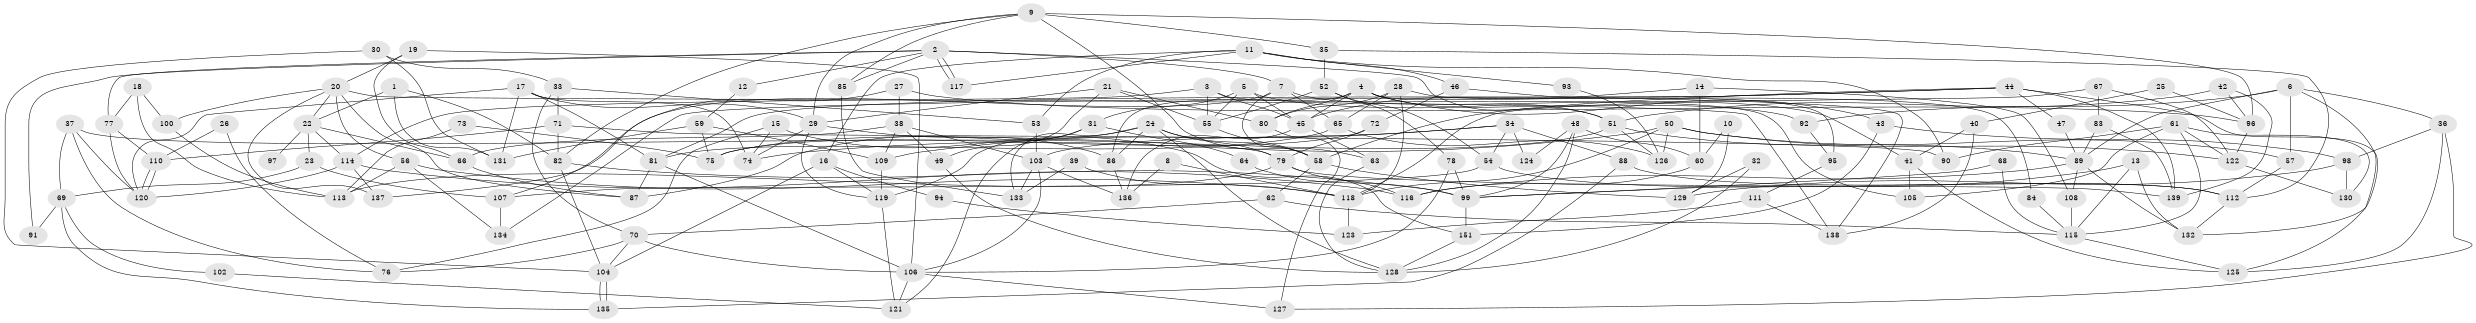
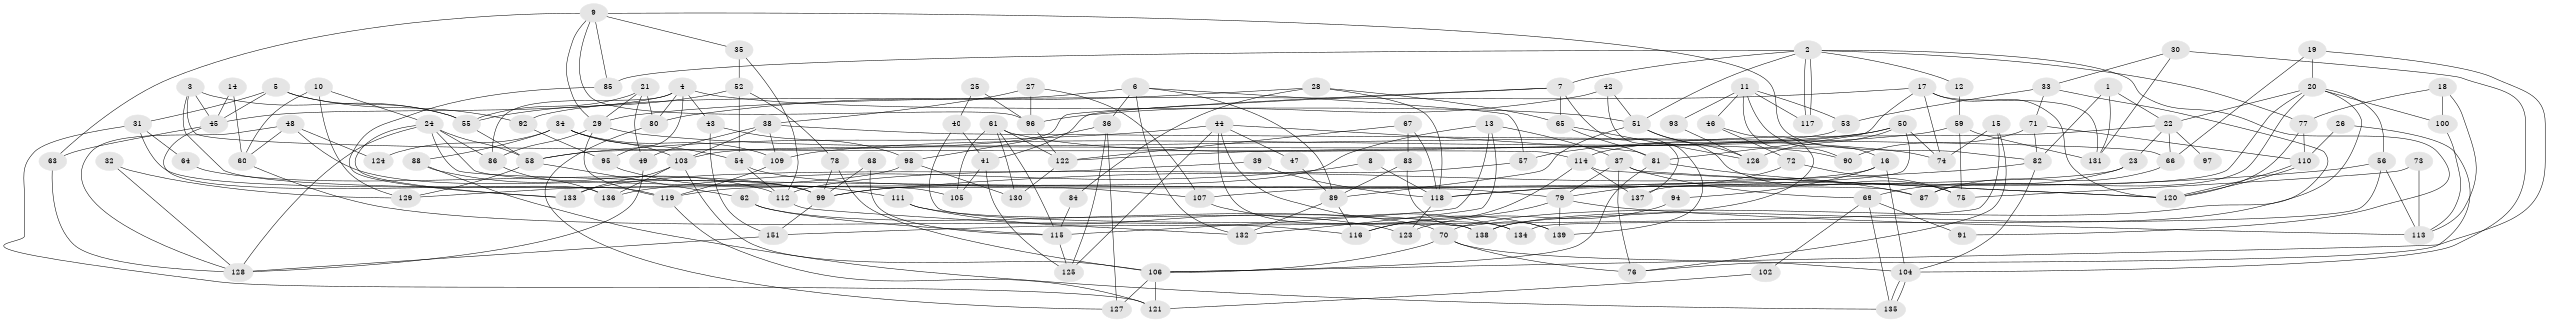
none -> (357, 100)
none -> (1538, 134)
(2071, 198) -> none
